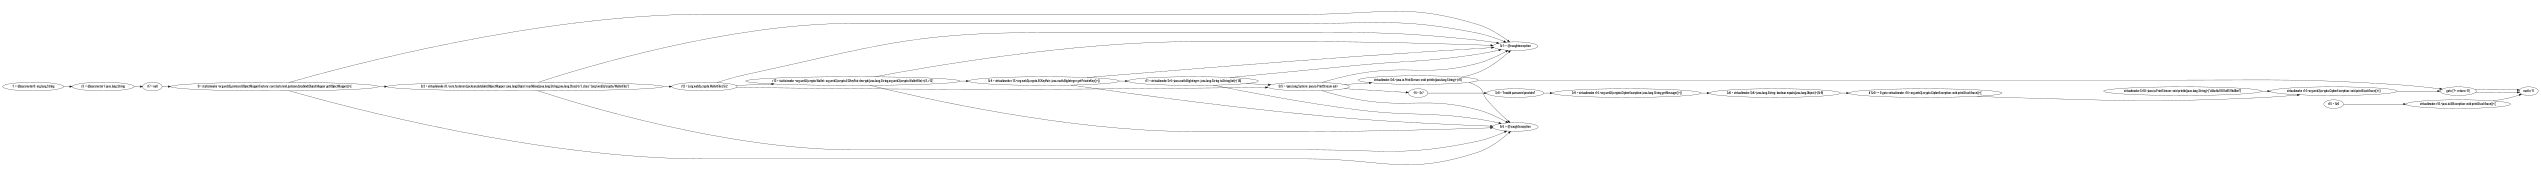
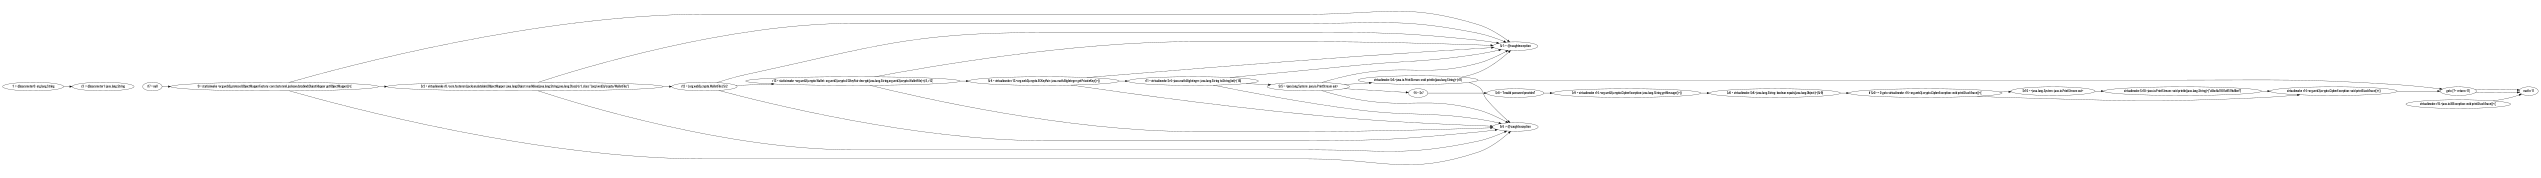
(137, 87) -> none
(1001, 89) -> (1105, 141)
none -> (2053, 91)
(2334, 104) -> none
